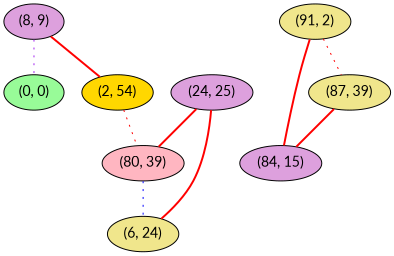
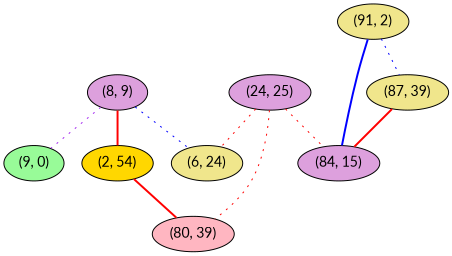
(332, 57) -> (390, 57)
(34, 92) -> (34, 163)
(295, 92) -> (353, 92)
(130, 128) -> (155, 198)
(178, 128) -> (256, 172)
none -> (304, 128)
(198, 170) -> (238, 128)
(143, 199) -> (162, 127)
